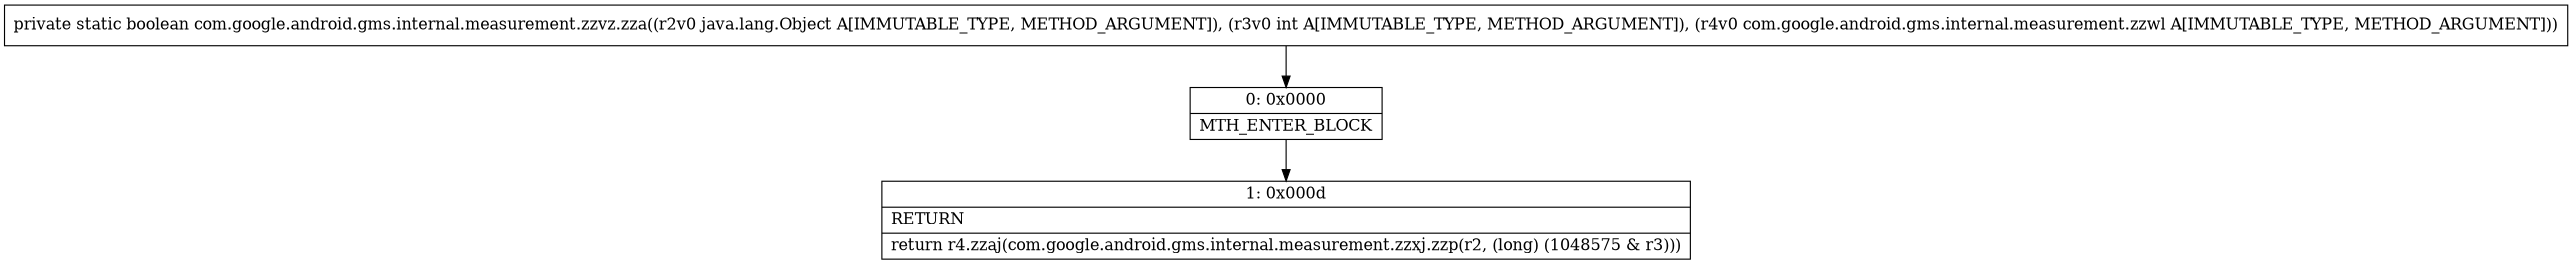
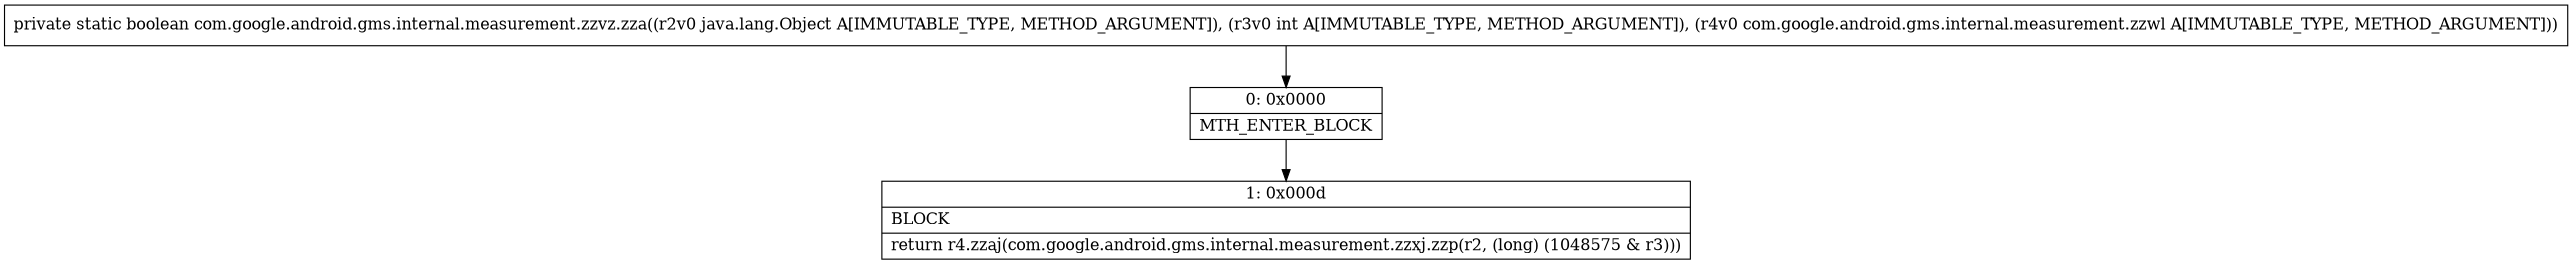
(928, 220) -> (920, 220)
